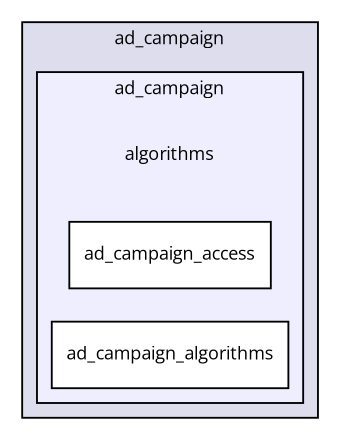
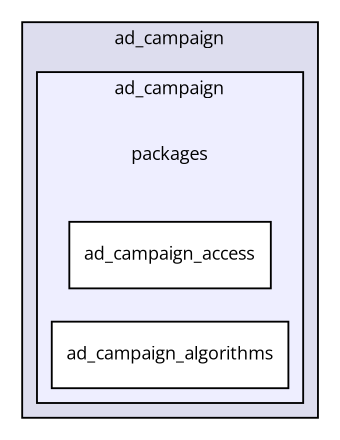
(170, 155) -> (170, 155)
